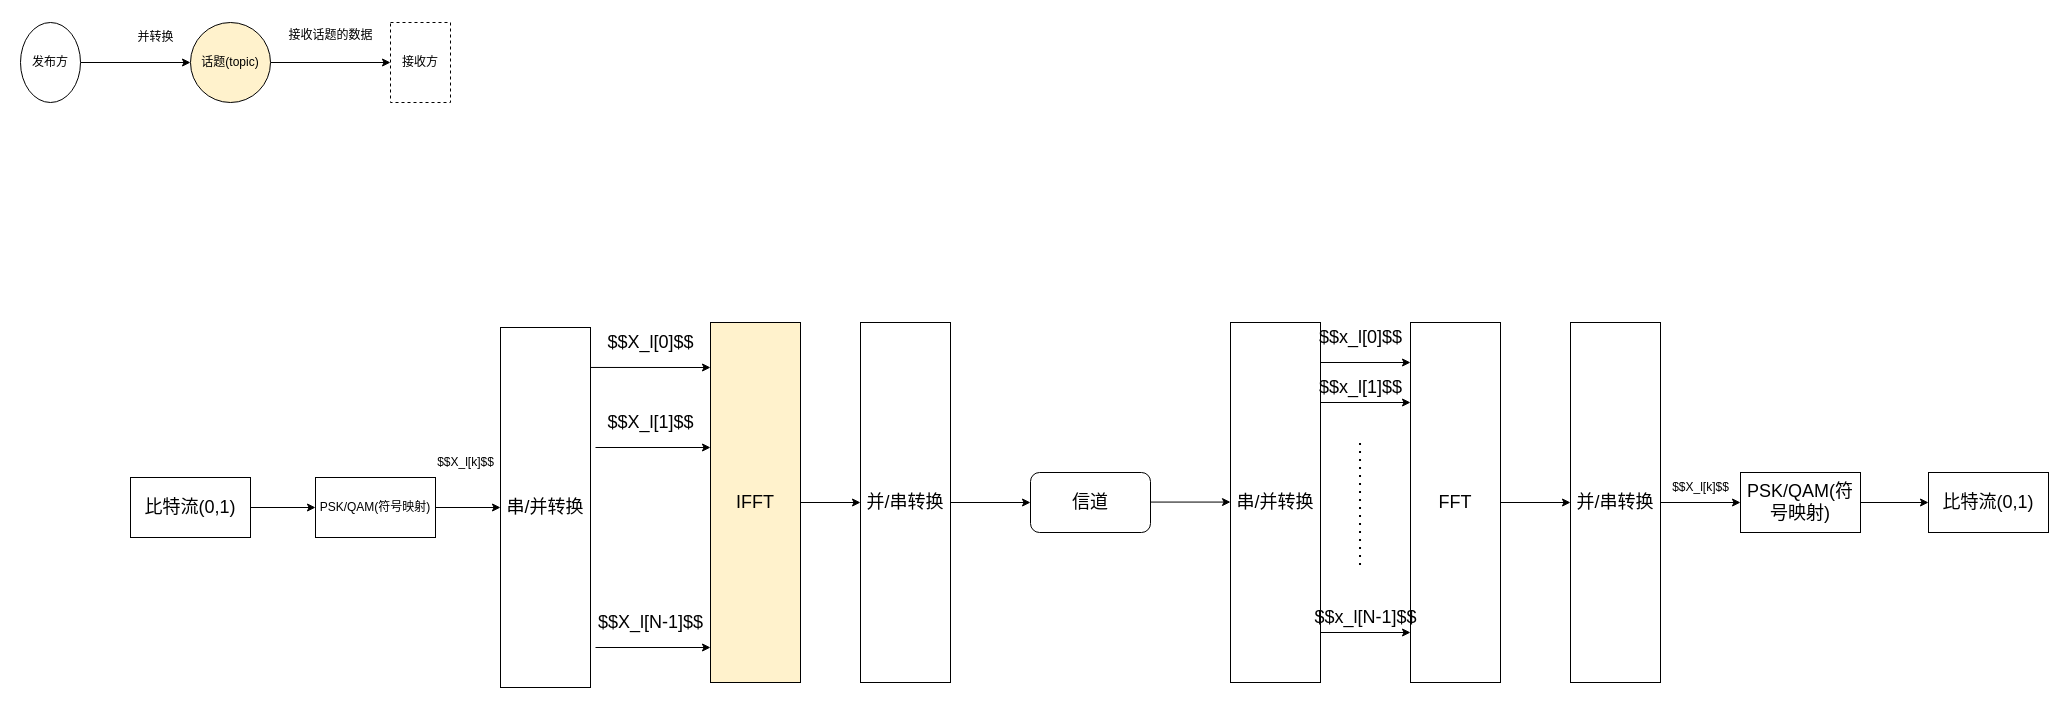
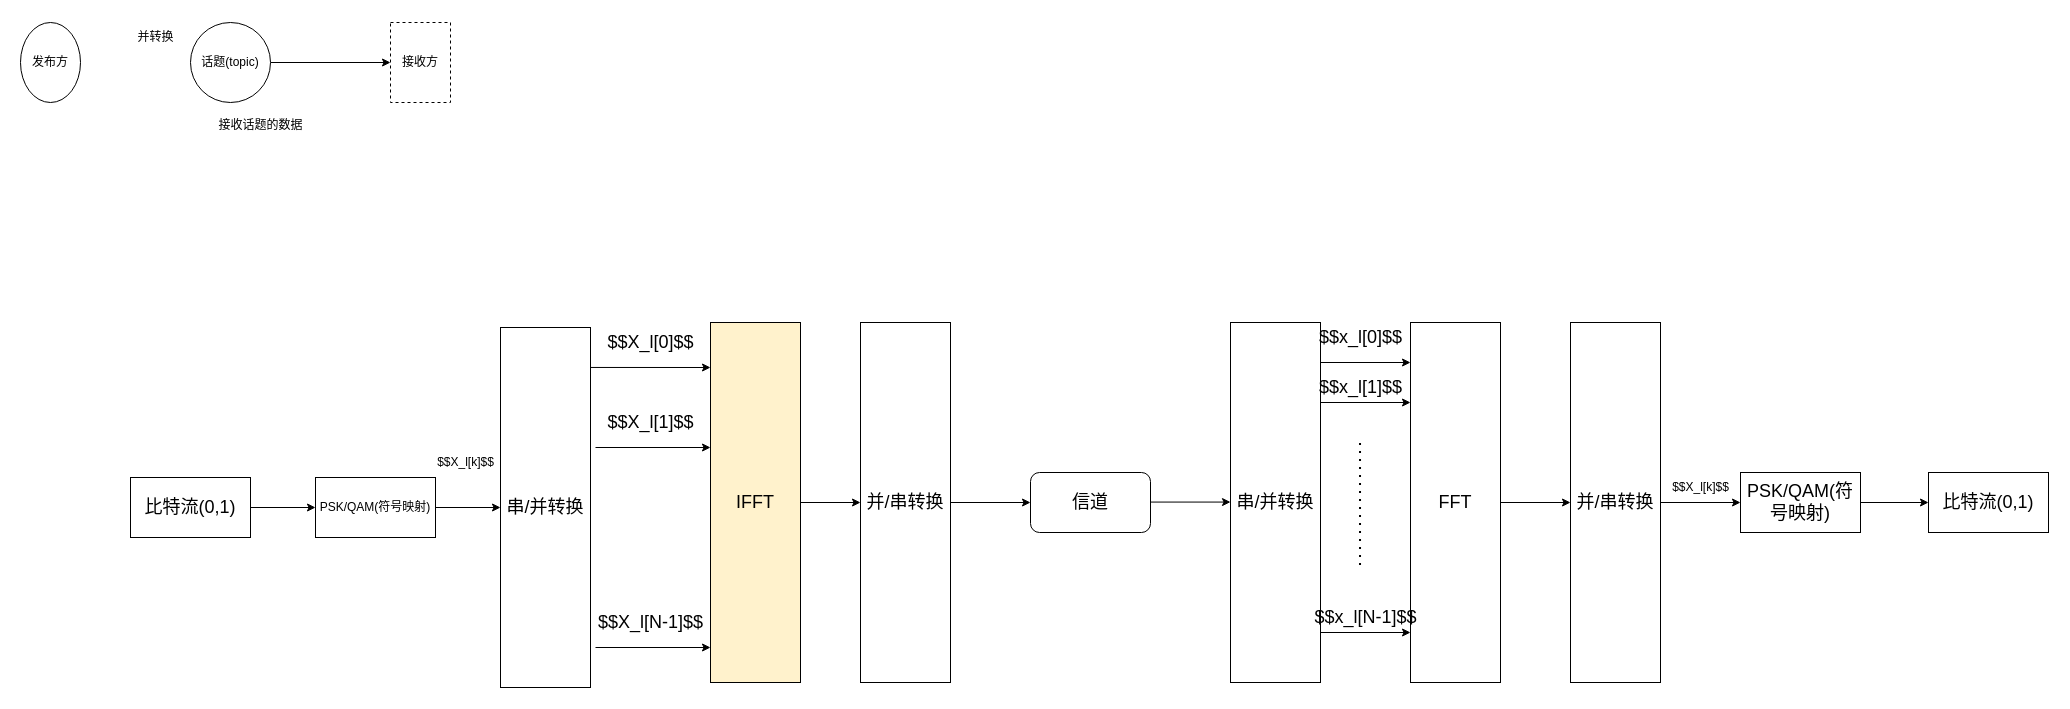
(331, 36) -> (261, 126)
(132, 63) -> none
(231, 63) -> (231, 63)
